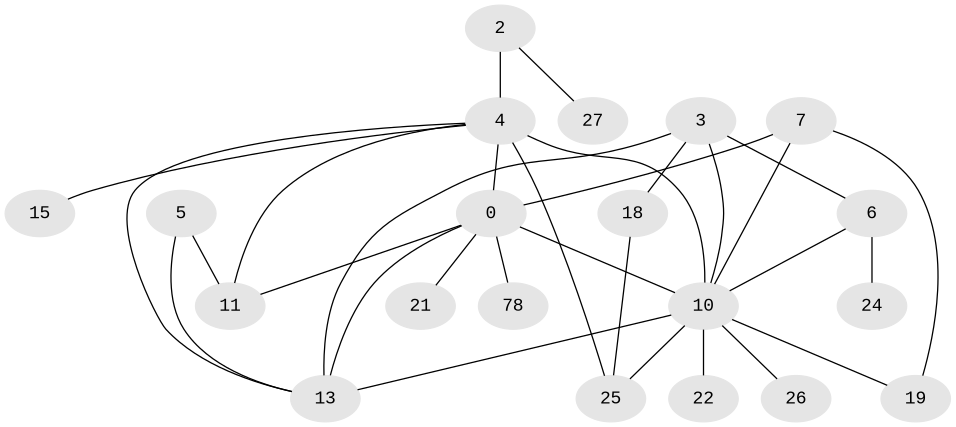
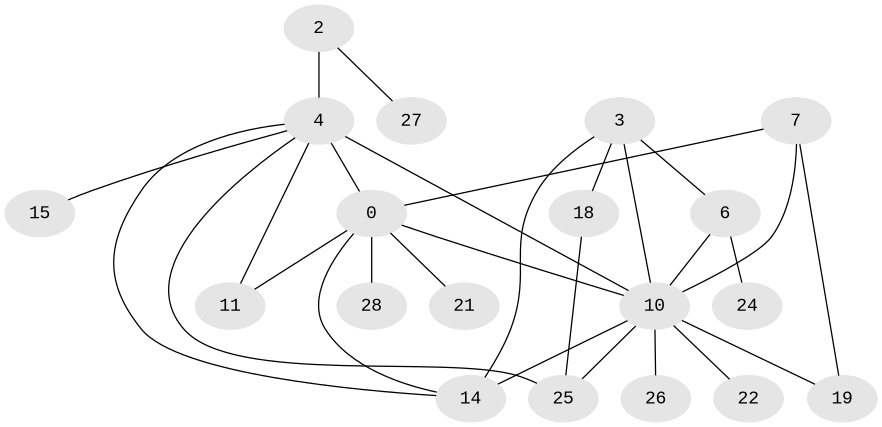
(181, 213) -> none
(513, 306) -> (372, 306)
(325, 399) -> (471, 399)
